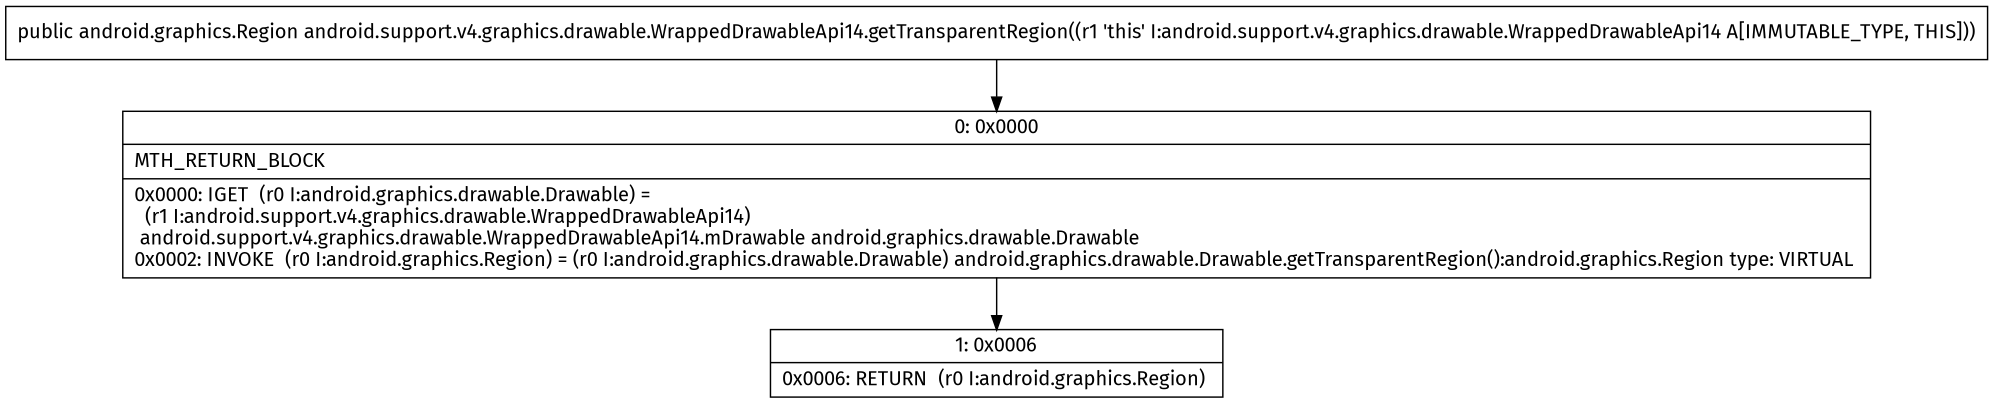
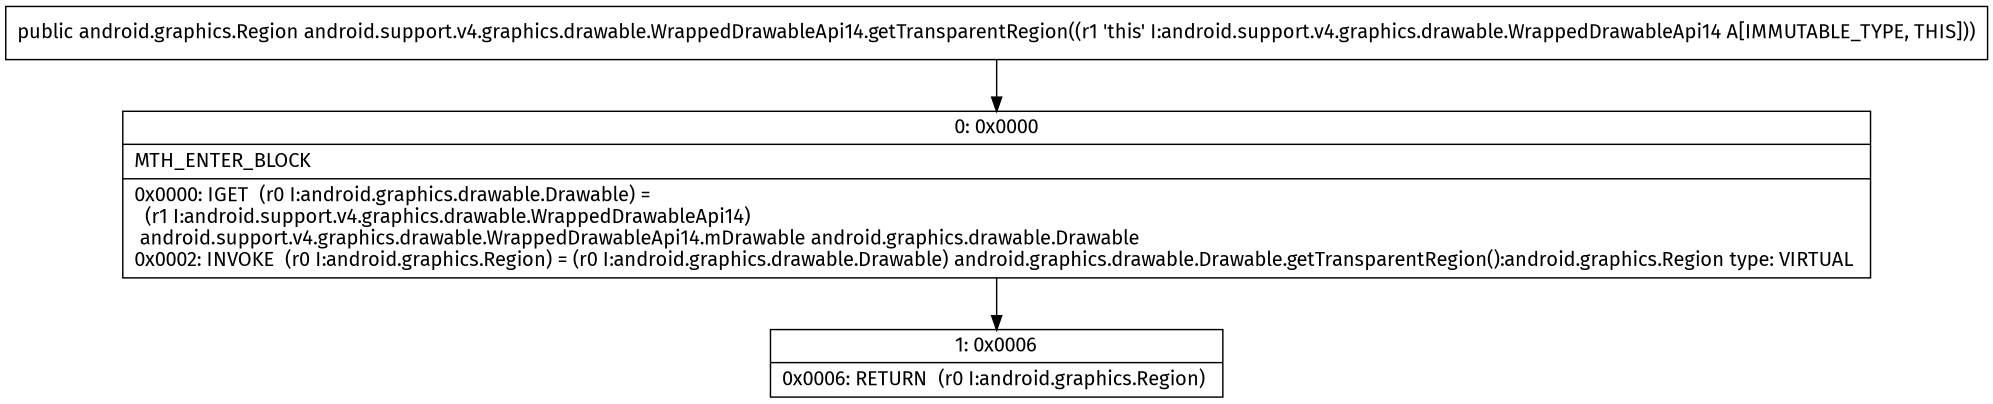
(230, 161) -> (223, 161)
